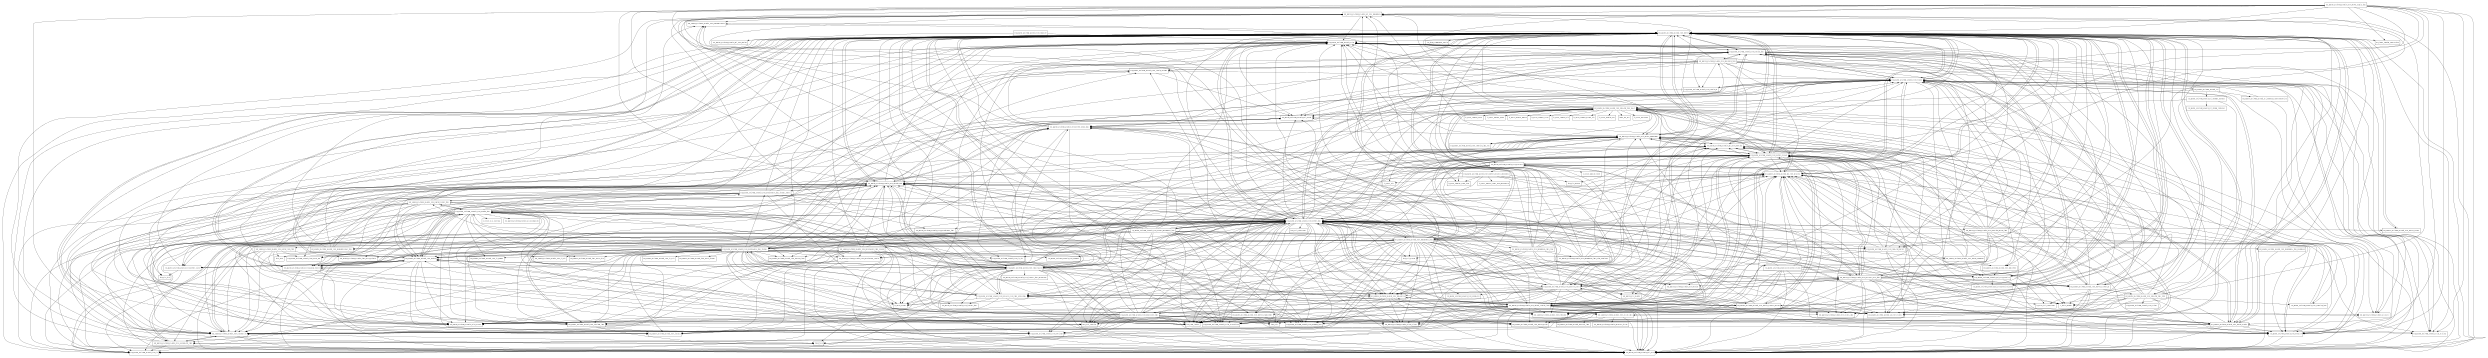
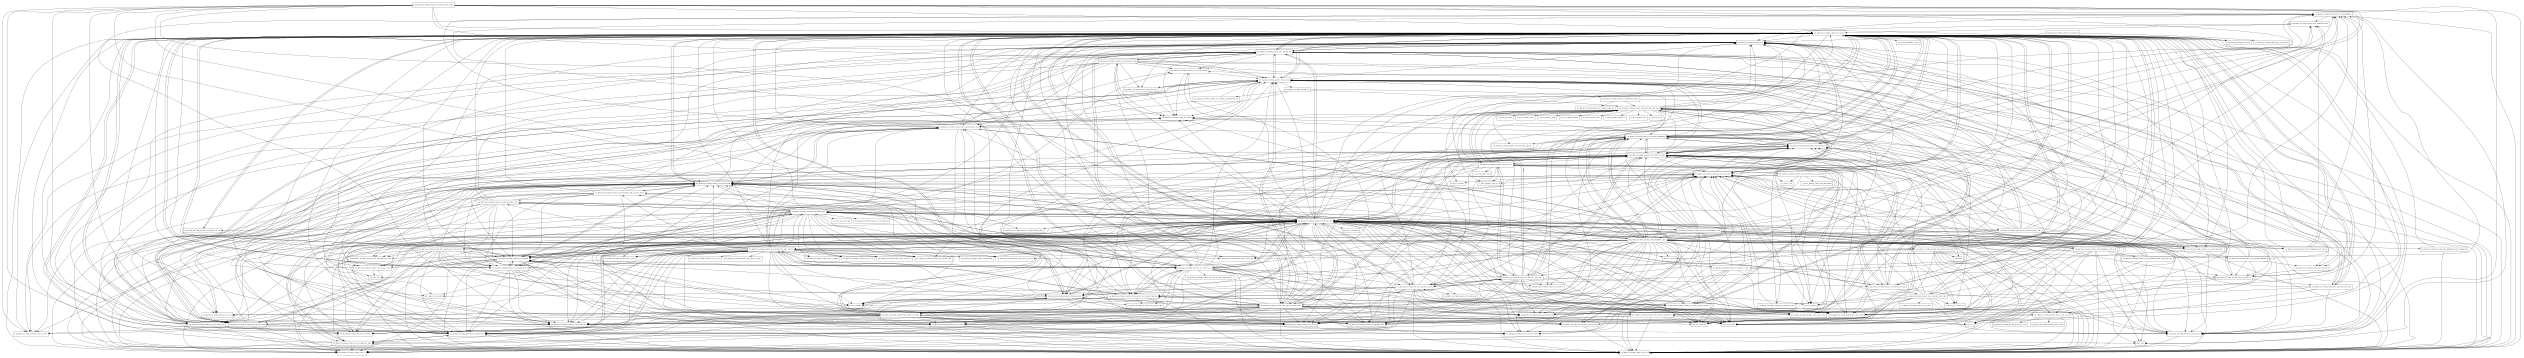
(1561, 118) -> none
